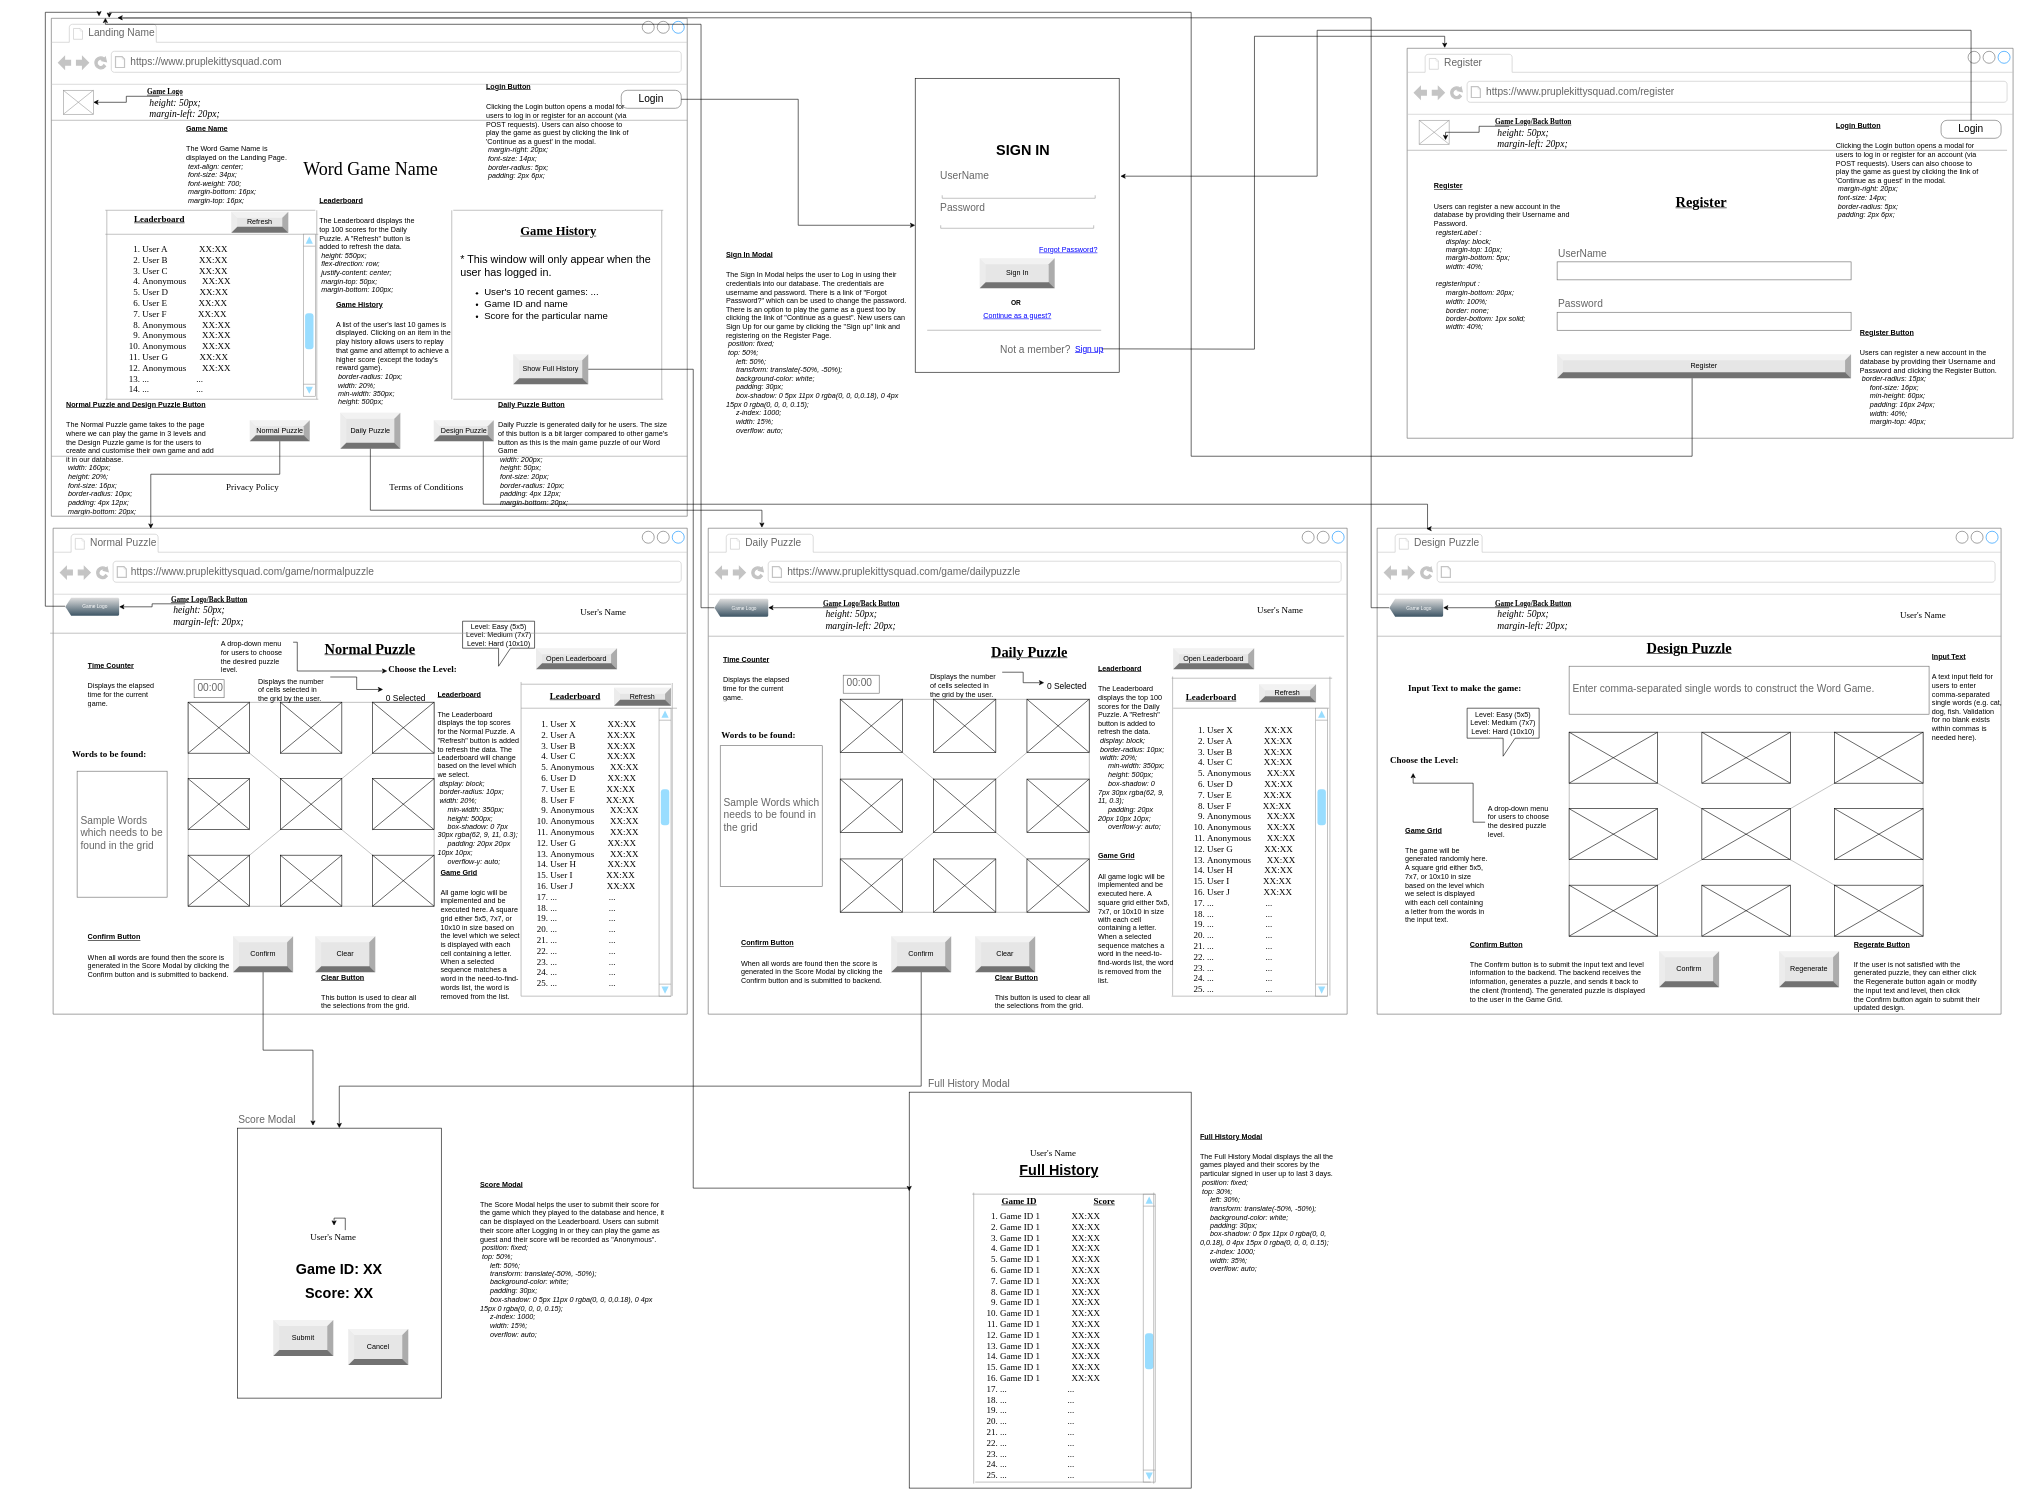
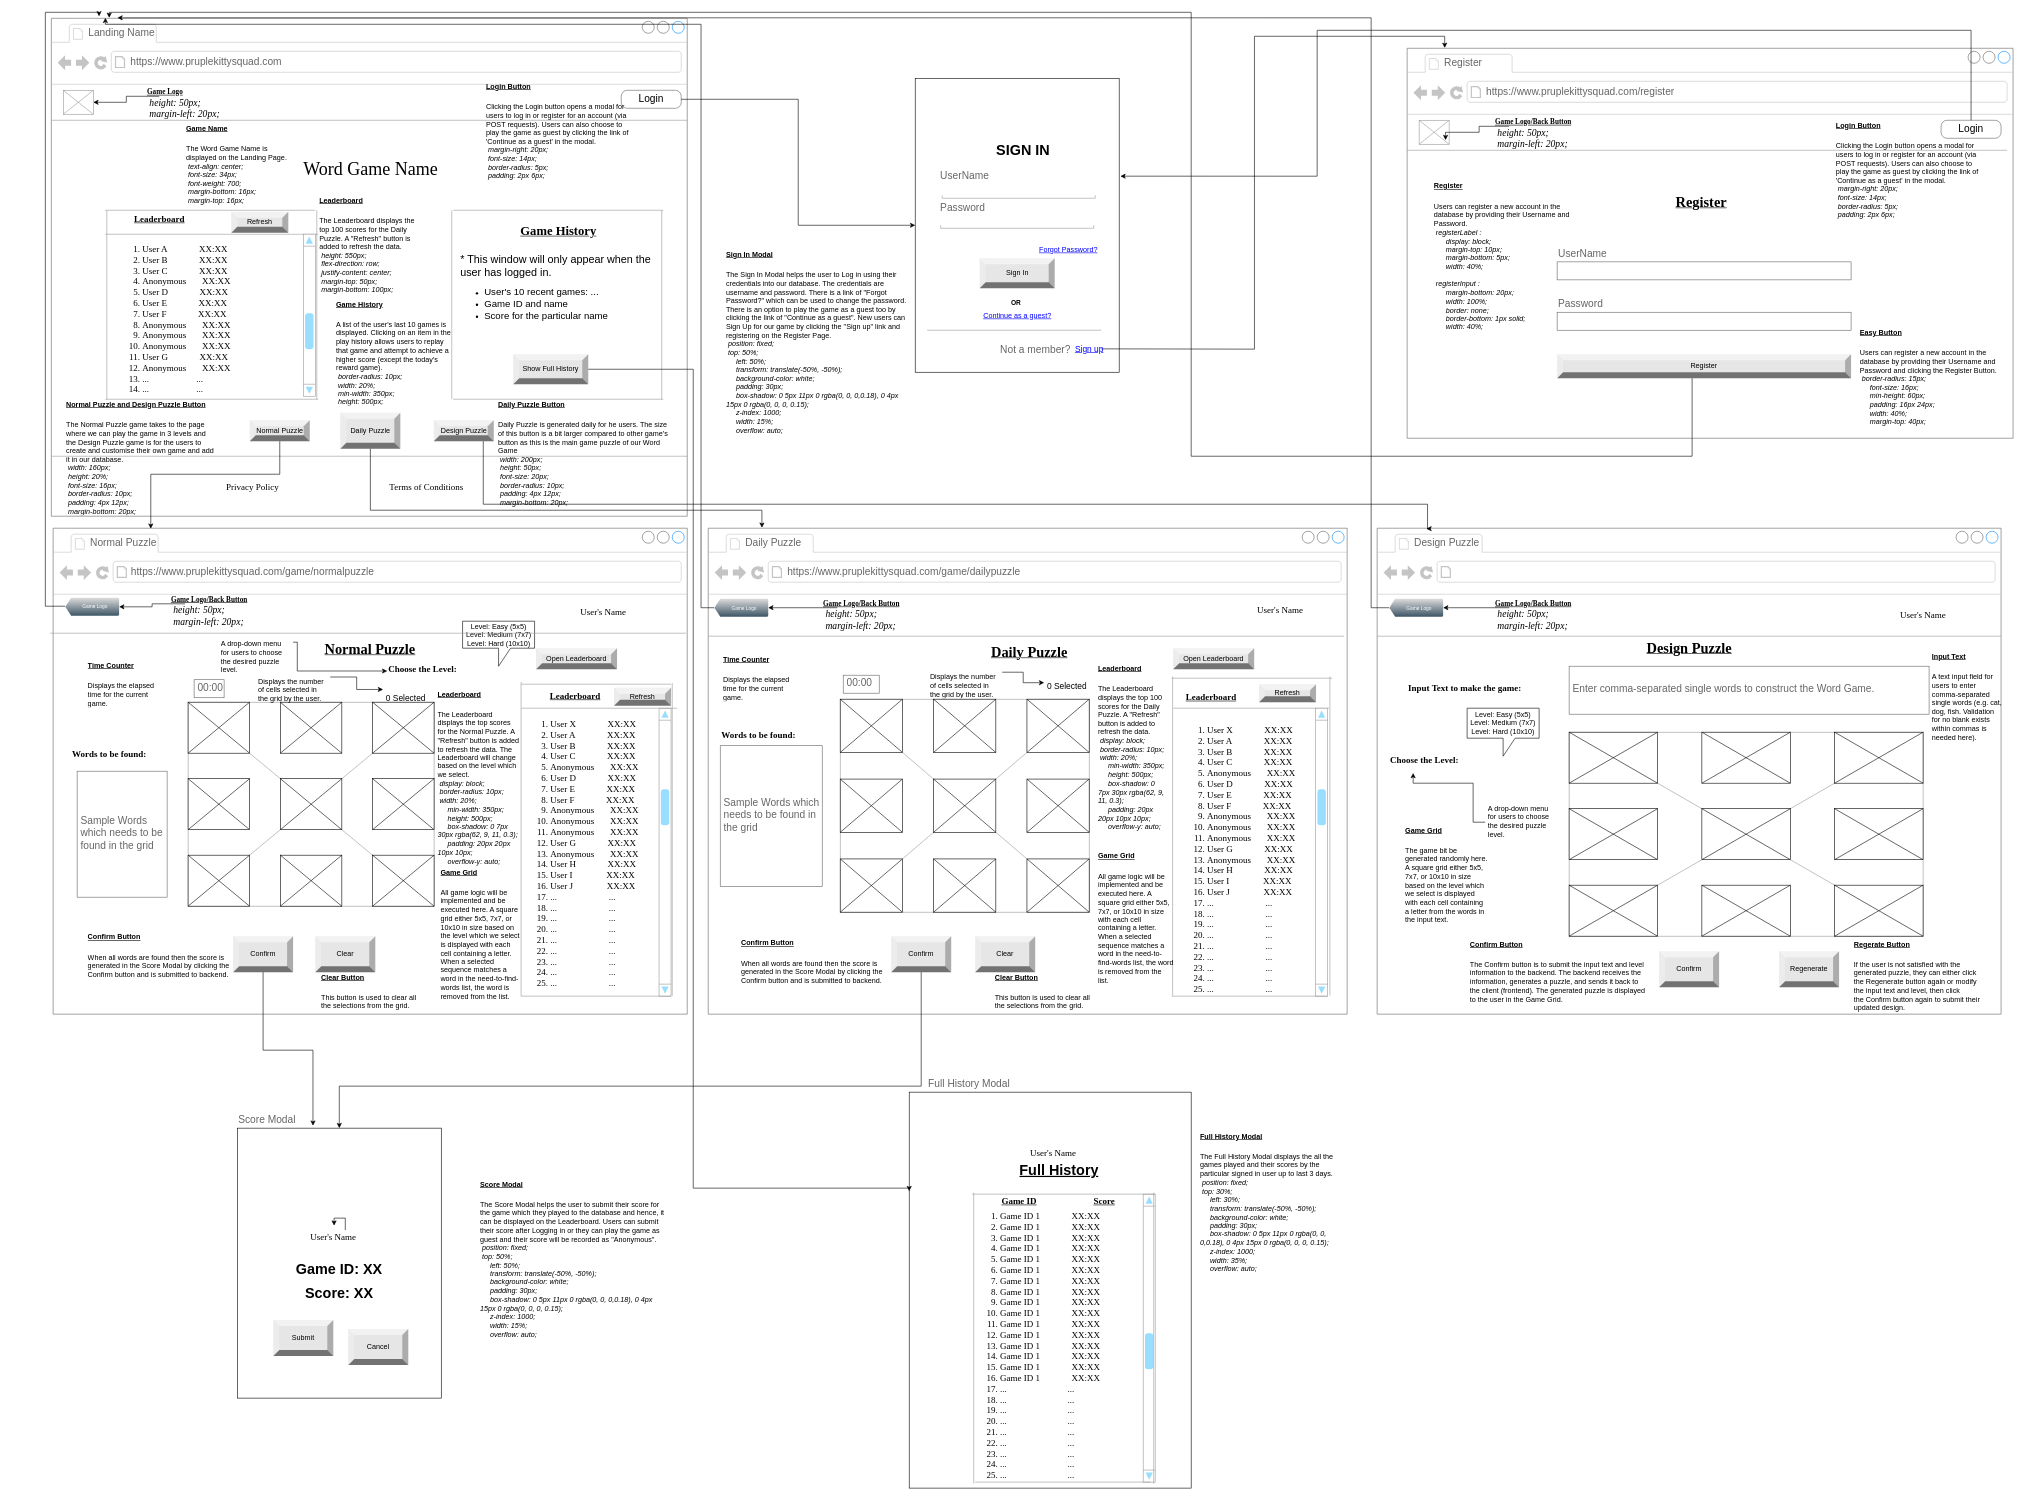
(1930, 360) -> (1930, 360)
(1447, 854) -> (1447, 854)
